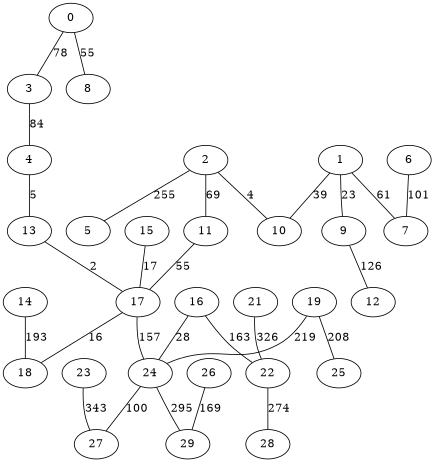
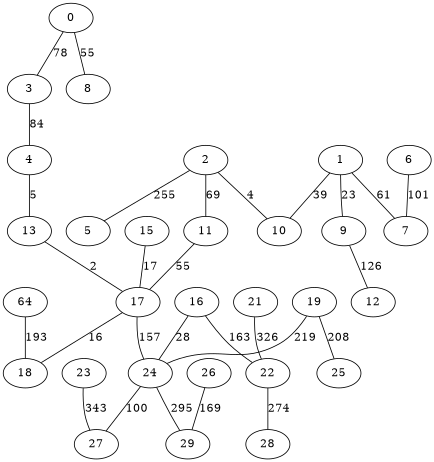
(25, 302) -> (25, 302)
